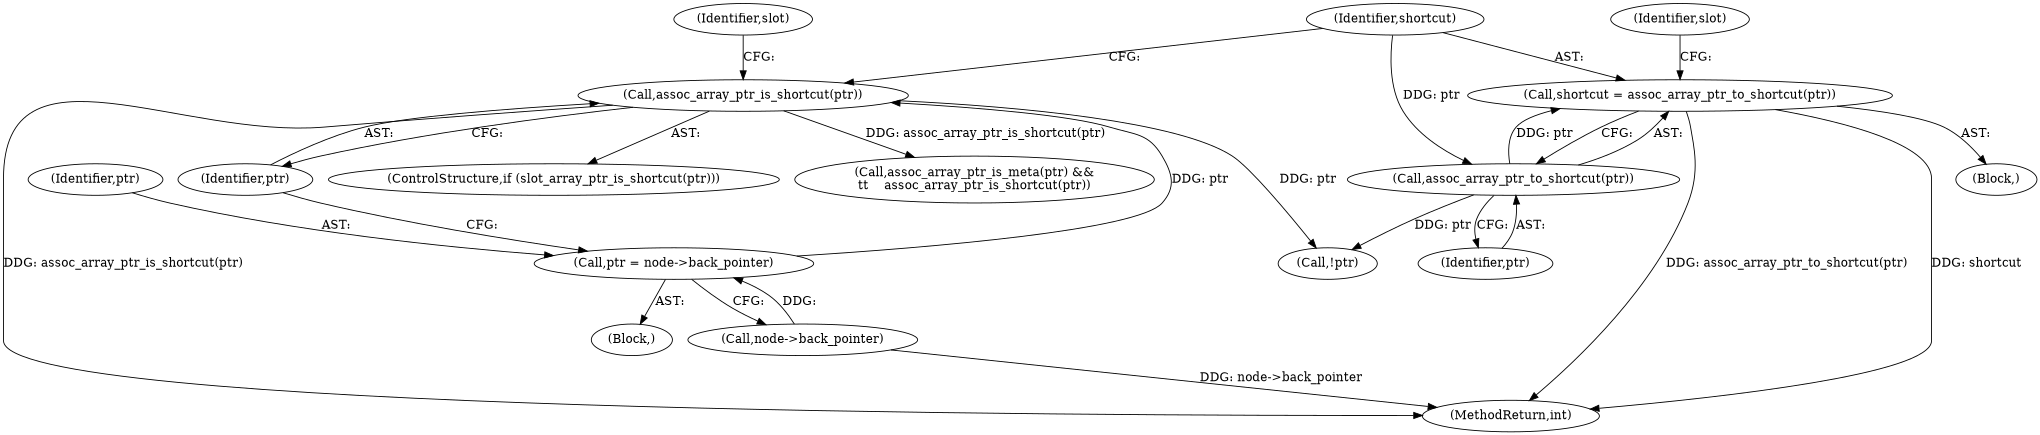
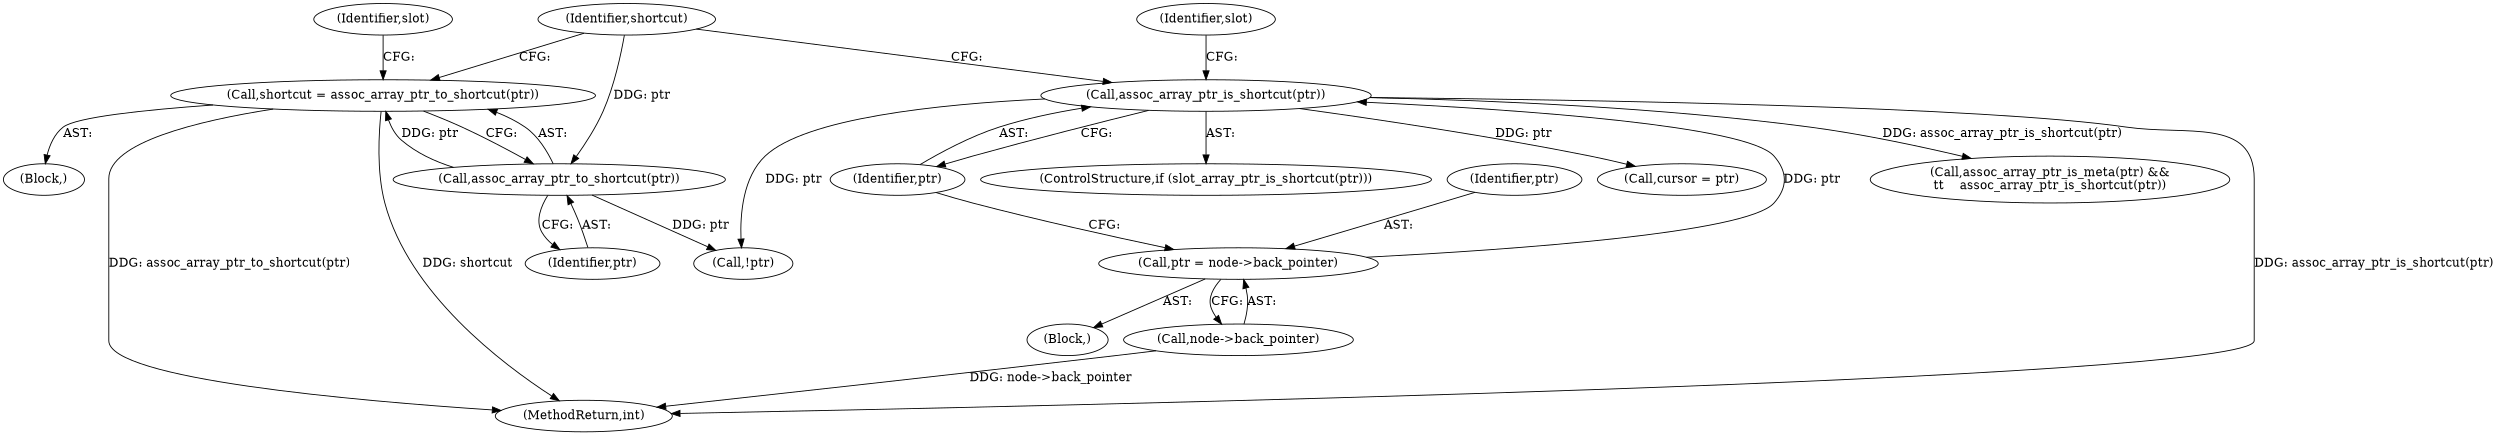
(1571, 57) -> (537, 57)
none -> (1682, 180)
(801, 302) -> (1264, 302)
